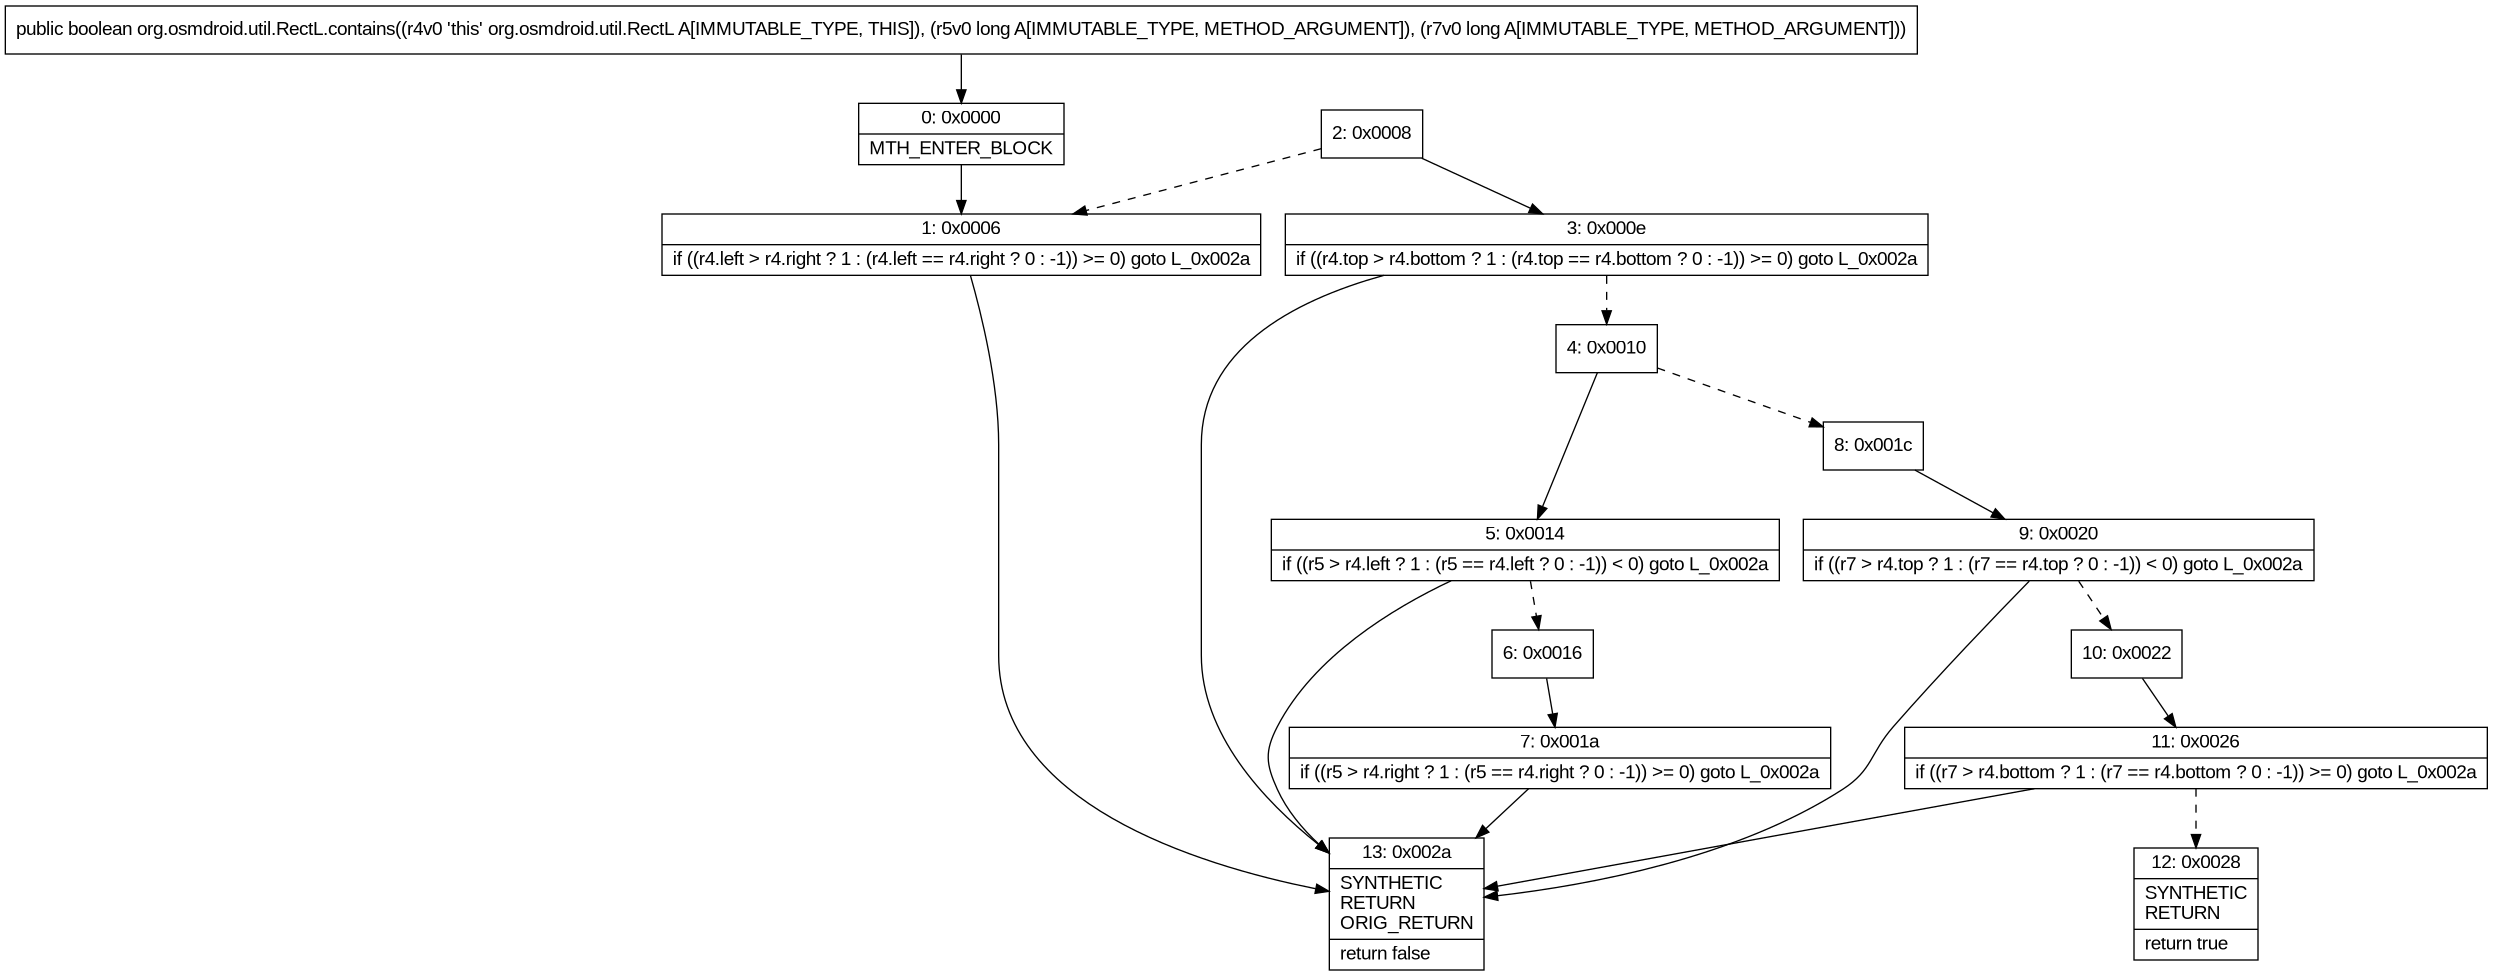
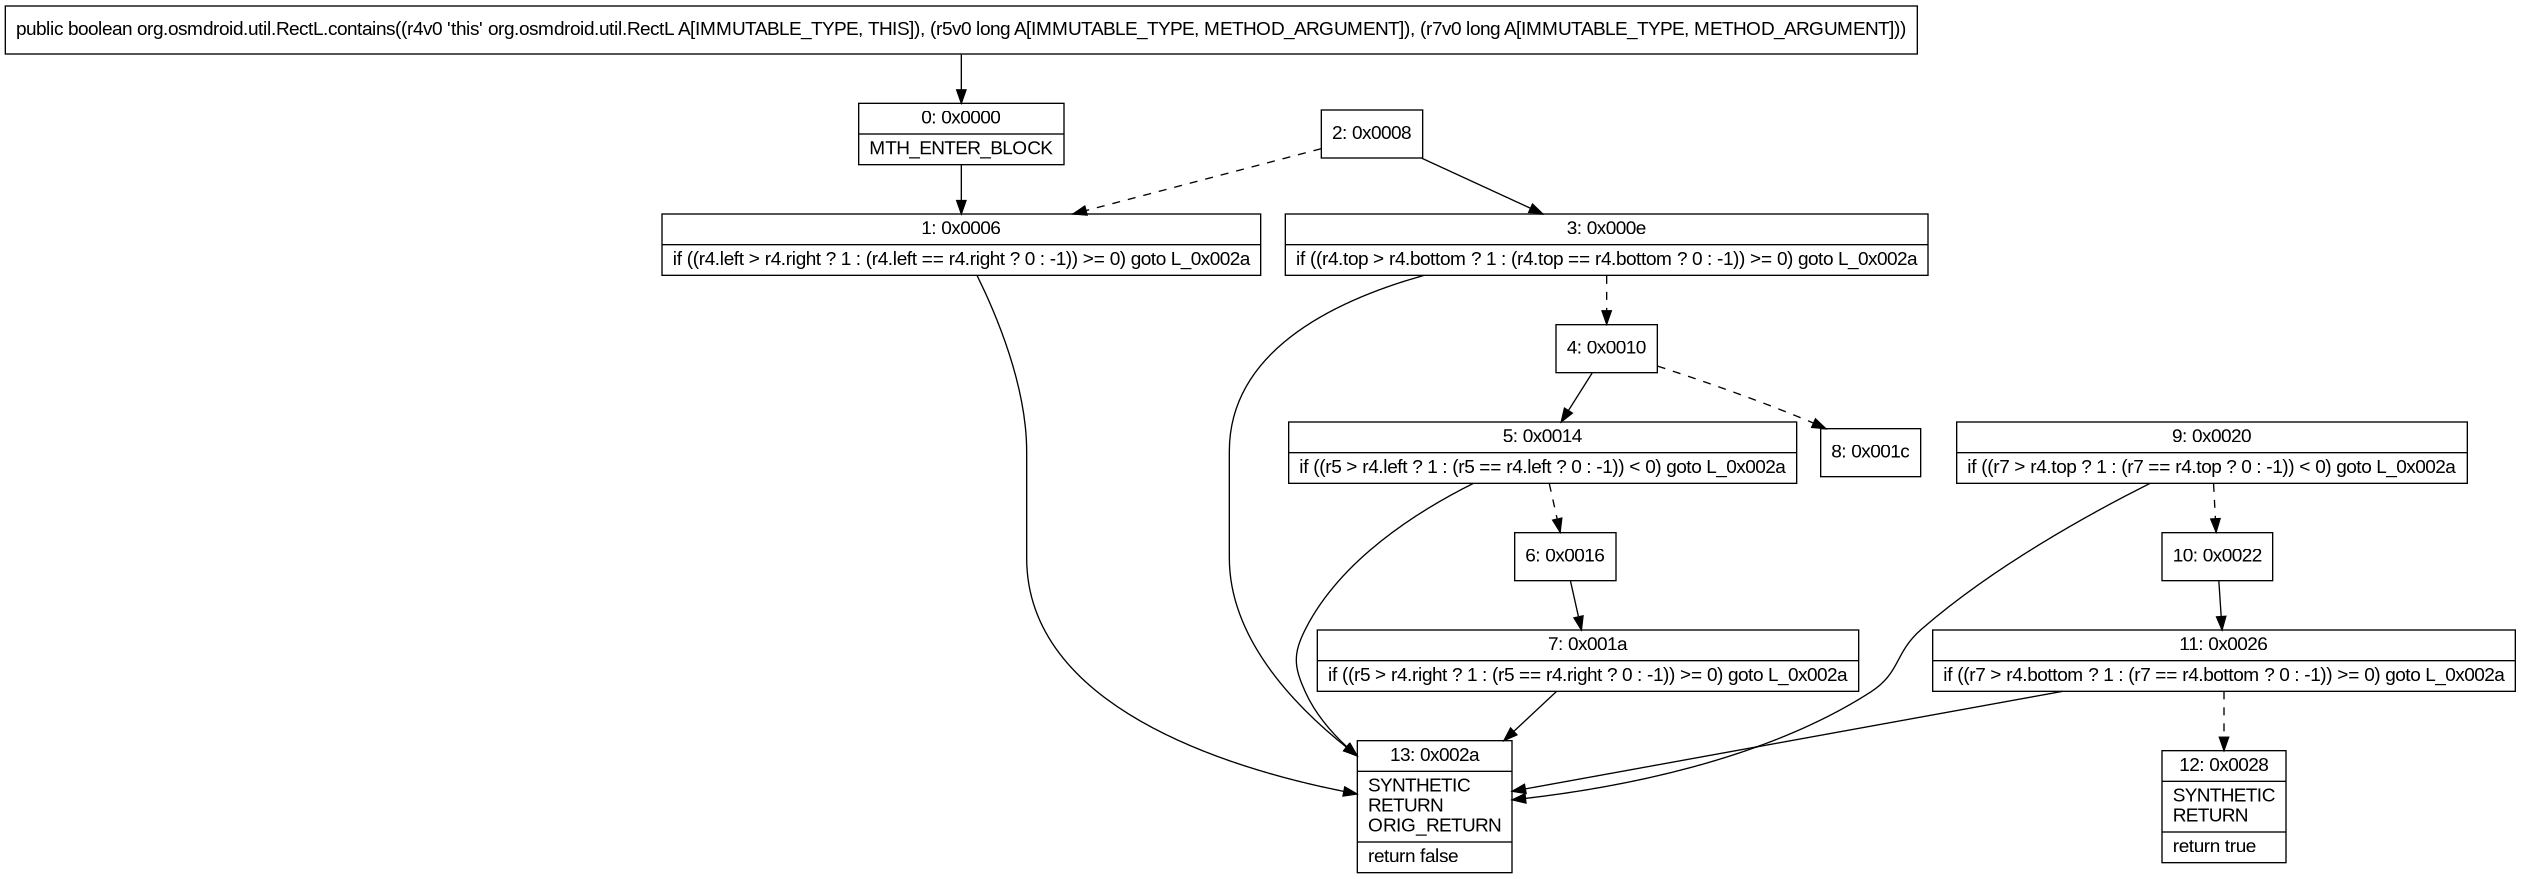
(1954, 491) -> none
